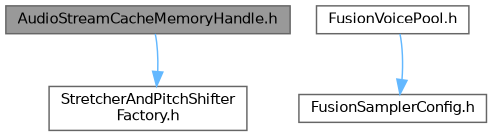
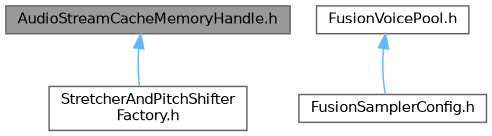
(158, 53) -> (138, 67)
(402, 57) -> (383, 72)
